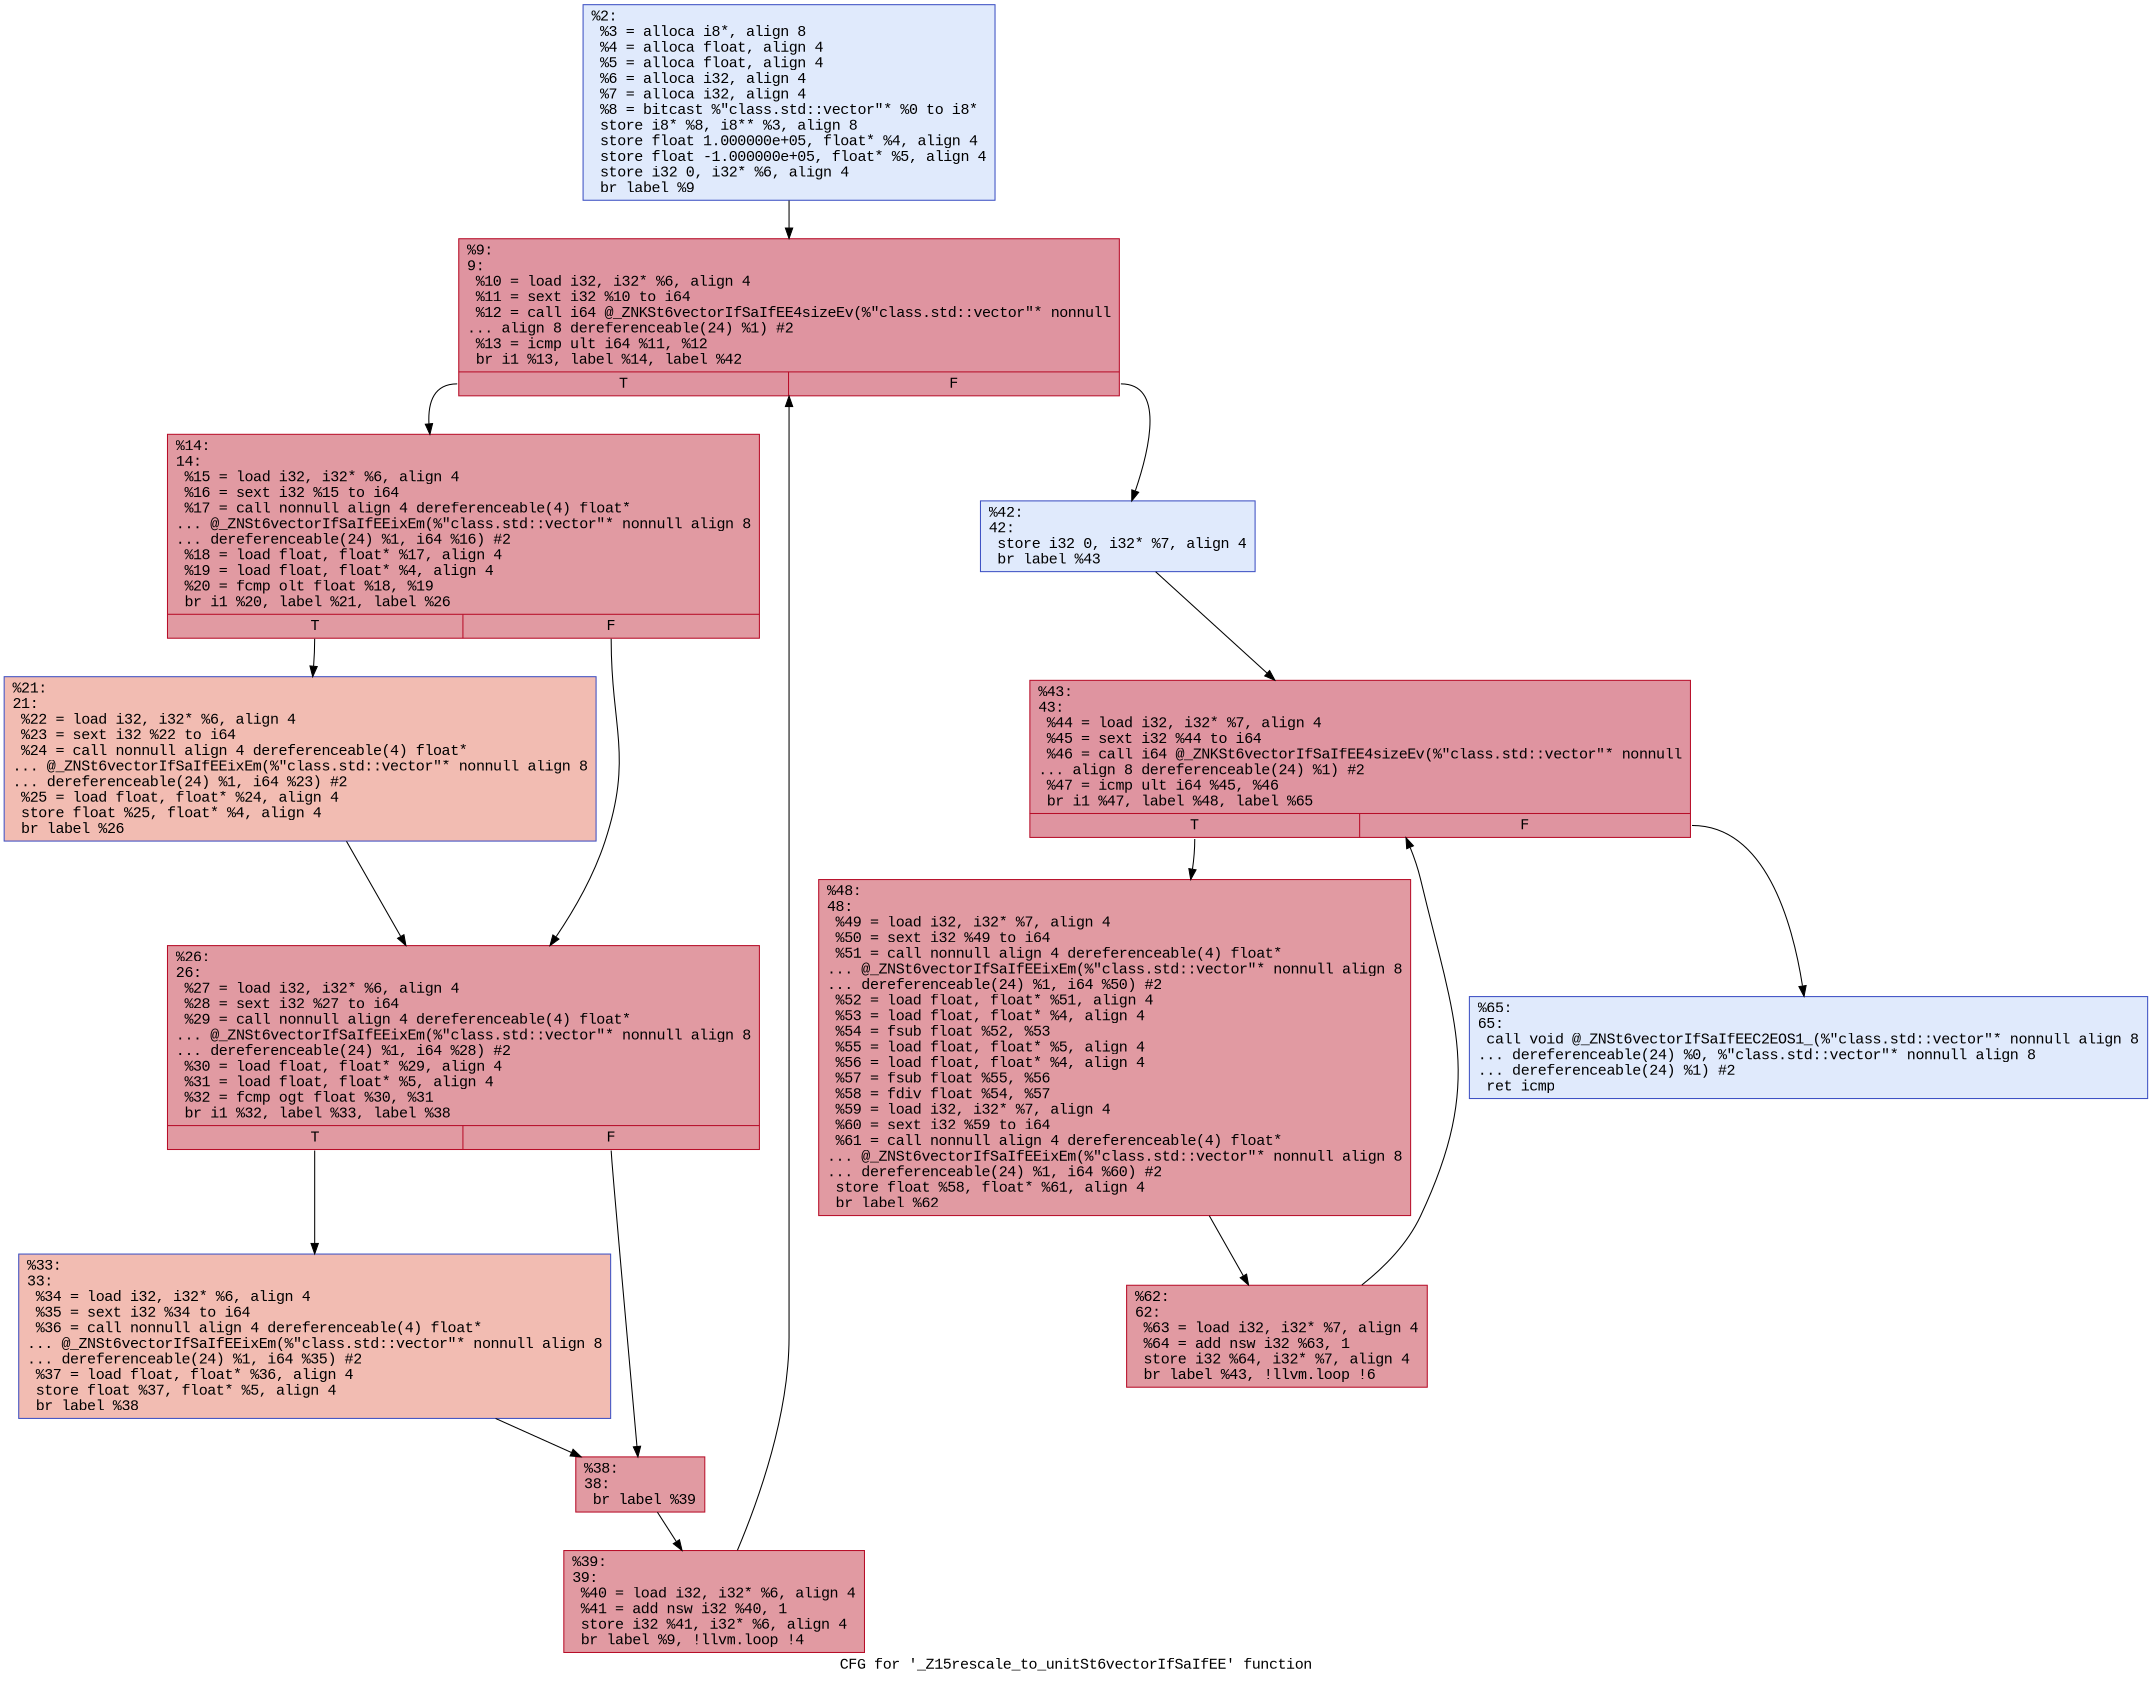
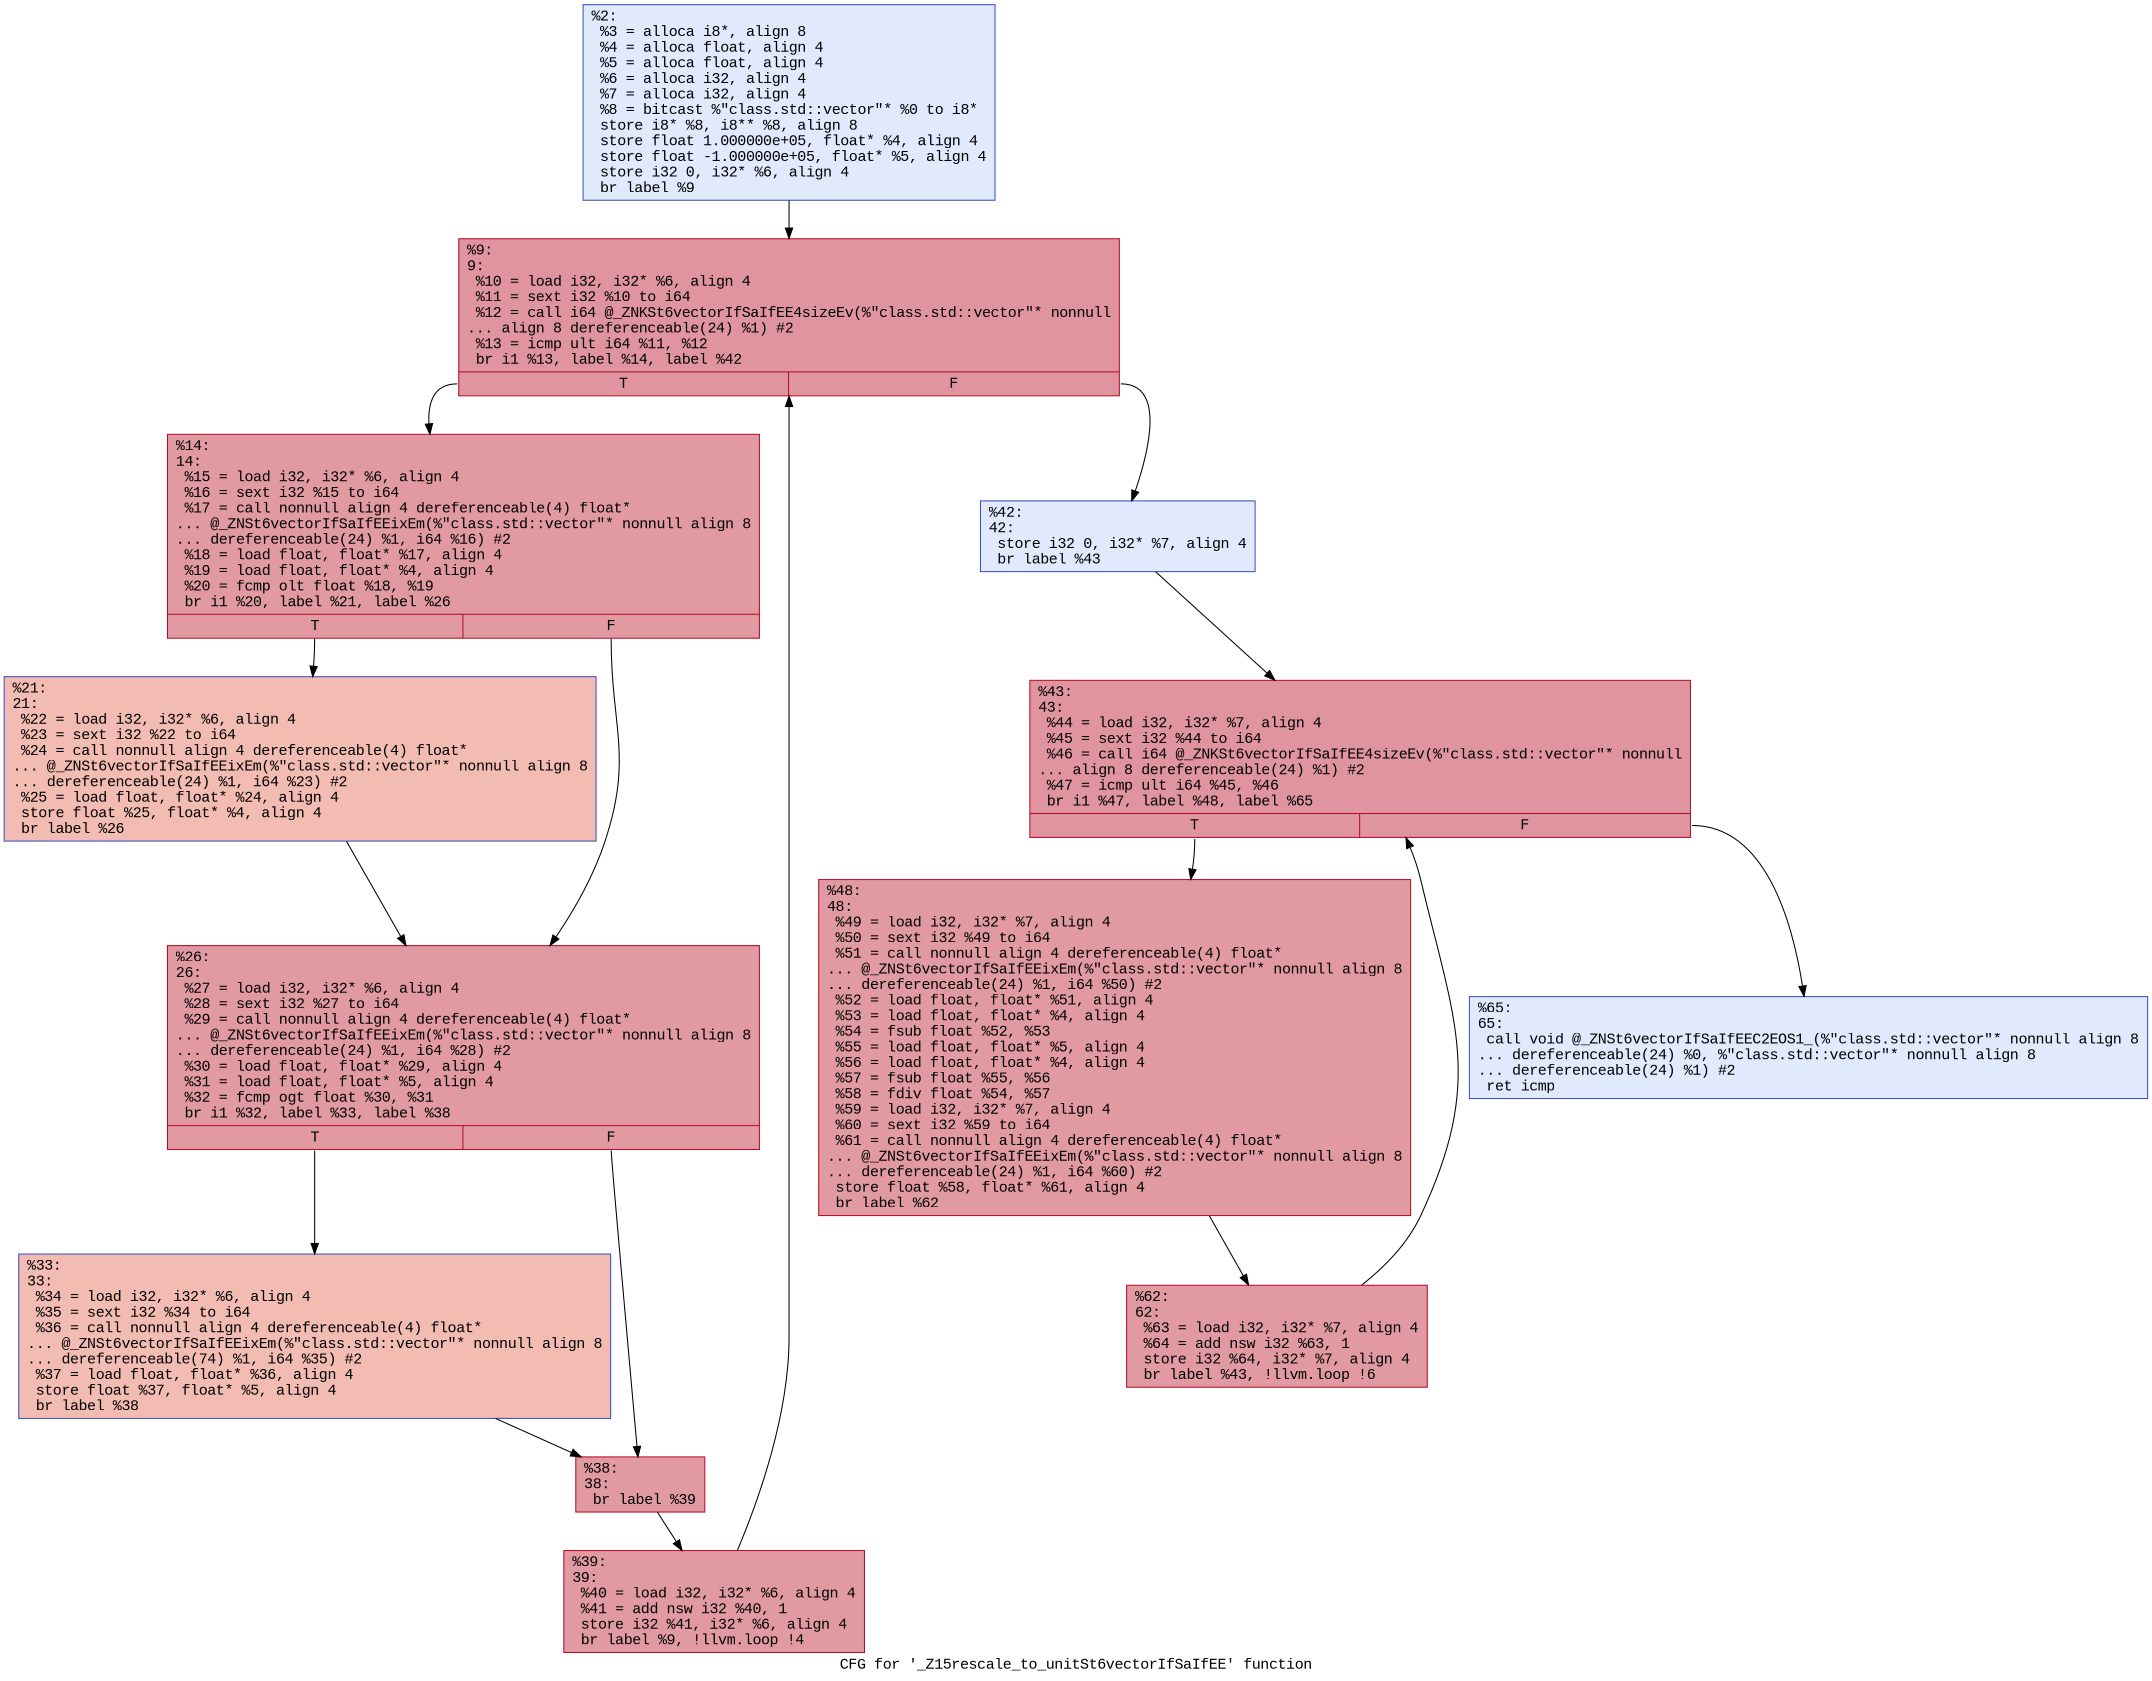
(725, 125) -> (725, 125)
(195, 1359) -> (195, 1359)
